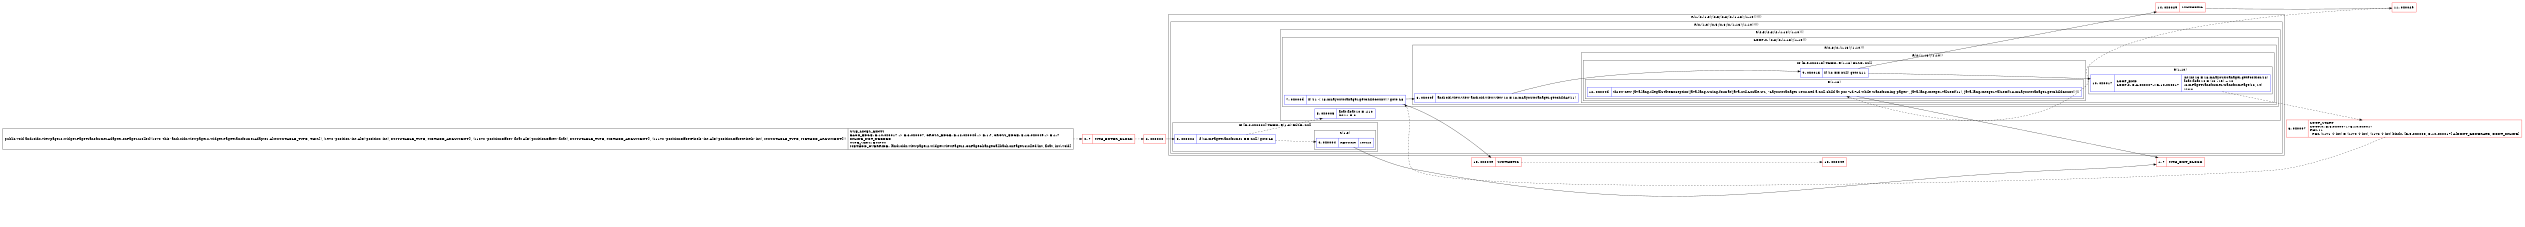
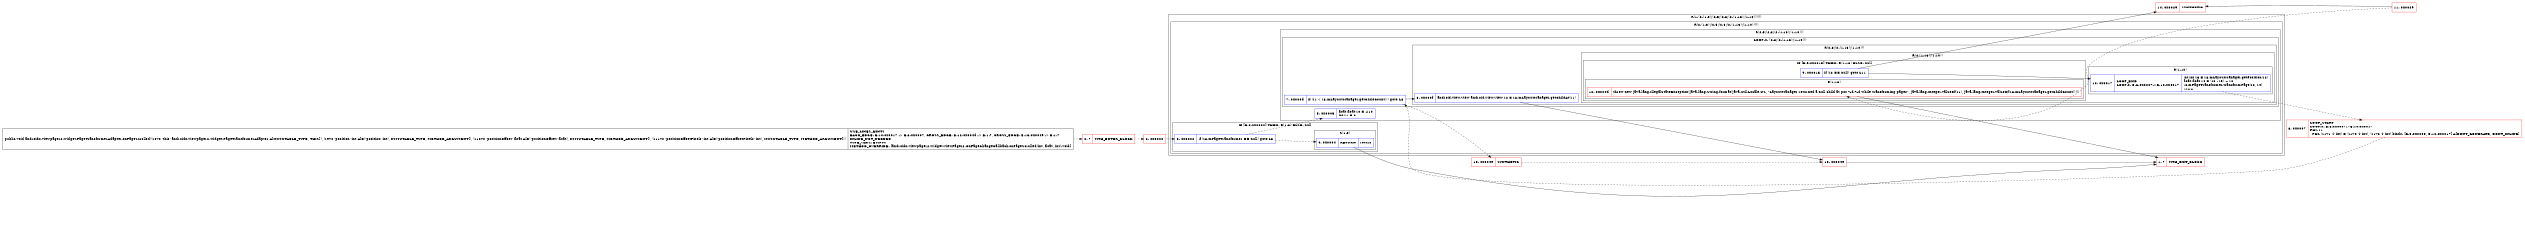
(2297, 9) -> (2300, 6)
(1654, 73) -> (1670, 131)
(1834, 92) -> (1834, 92)
(1448, 126) -> (1448, 126)
none -> (2000, 162)
